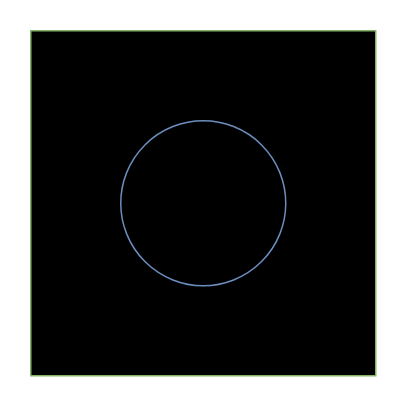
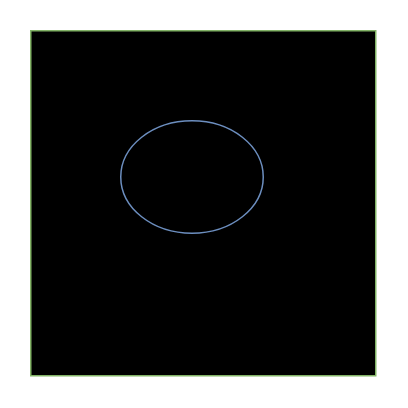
(203, 203) -> (192, 177)
